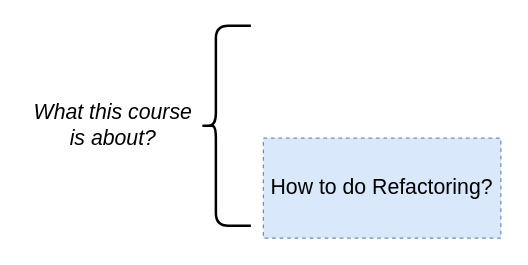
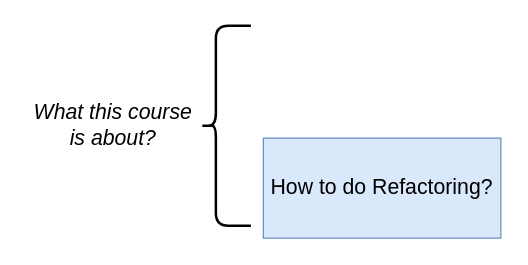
(382, 188) -> (382, 188)
